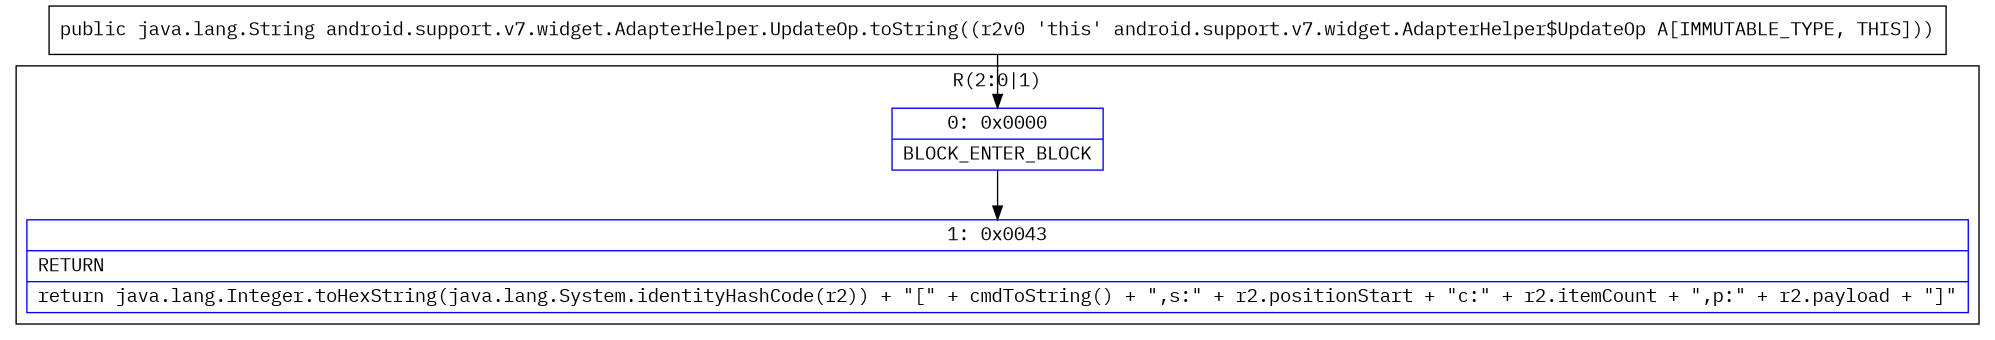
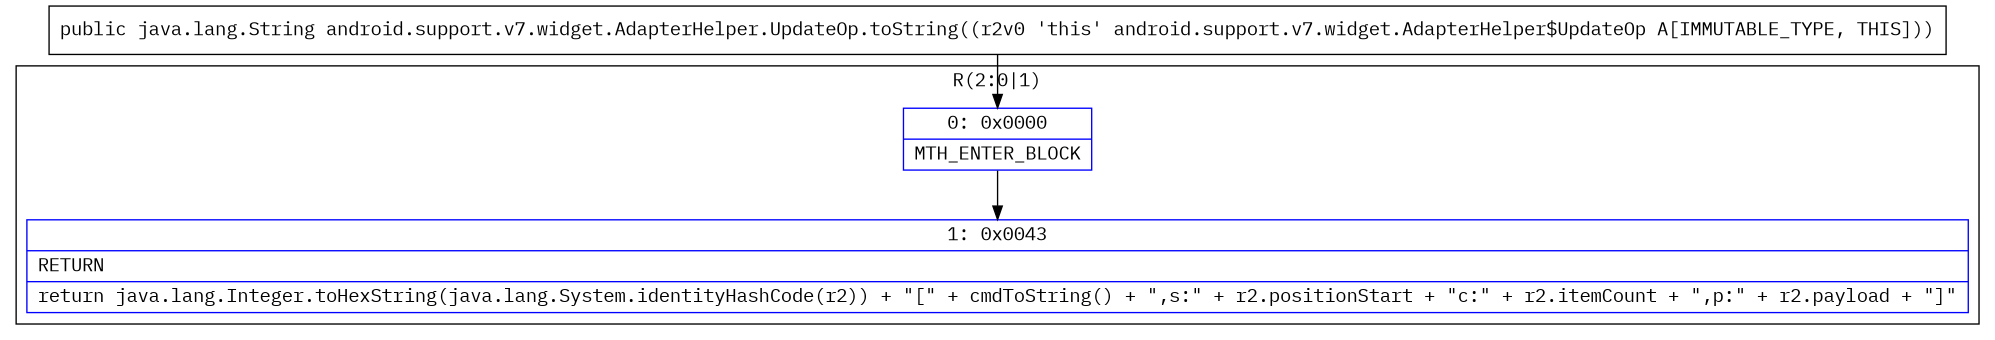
(998, 154) -> (998, 154)
